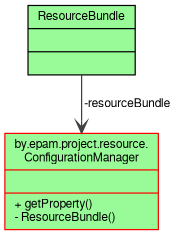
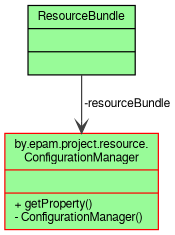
(65, 217) -> (79, 217)
